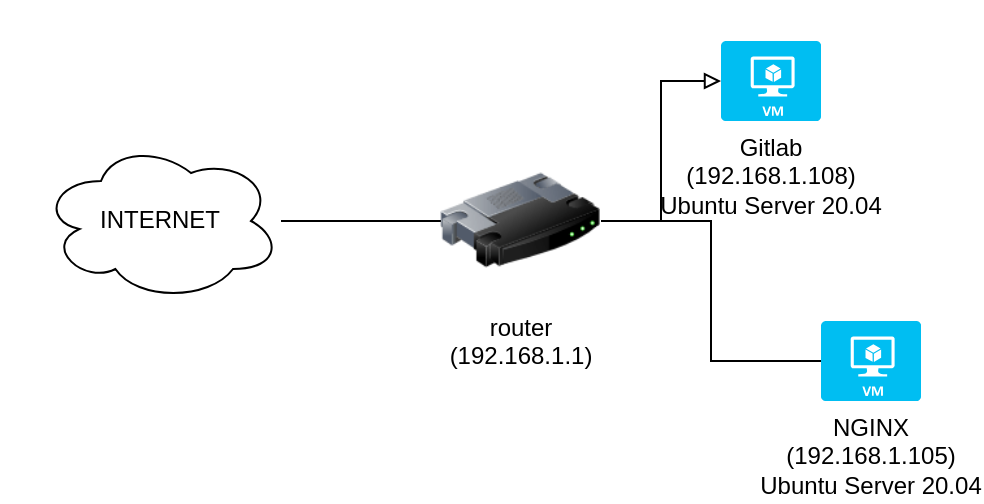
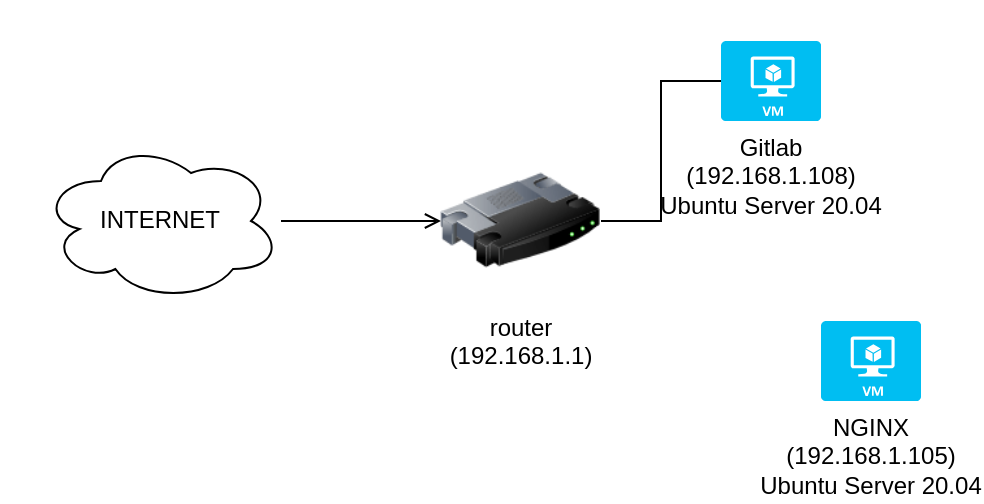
(703, 81) -> (711, 81)
(435, 221) -> (433, 221)
(711, 322) -> none
